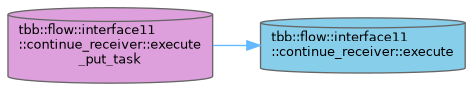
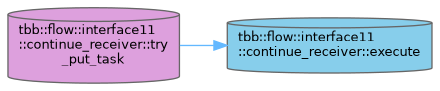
(110, 45) -> (94, 45)
